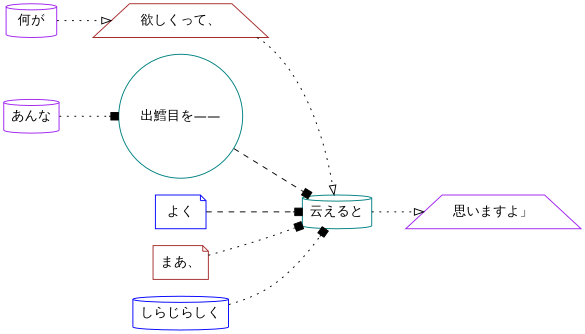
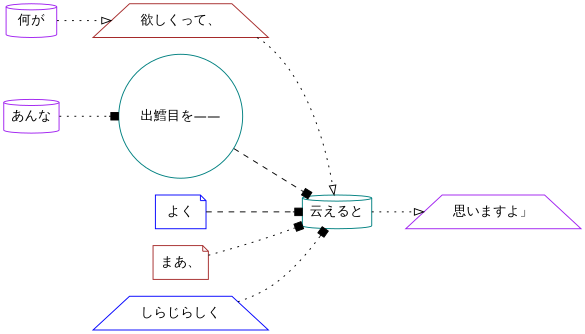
(181, 313) -> (181, 313)
